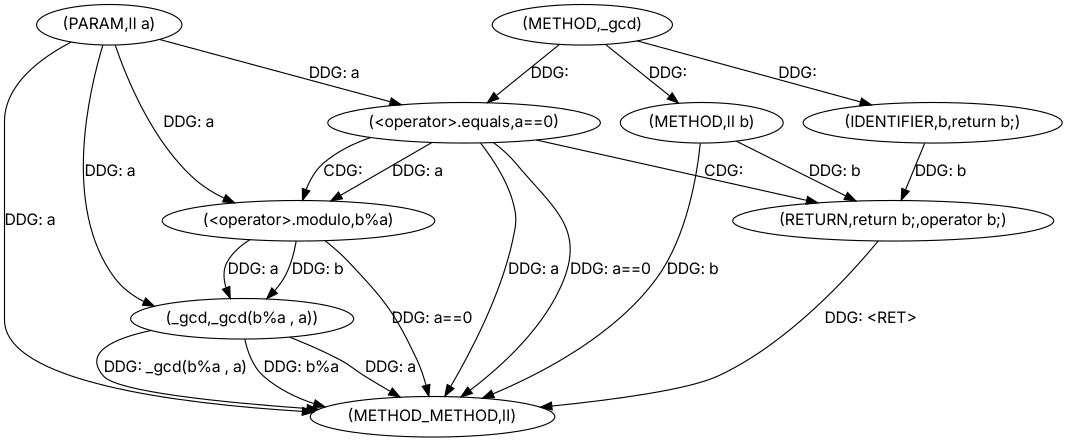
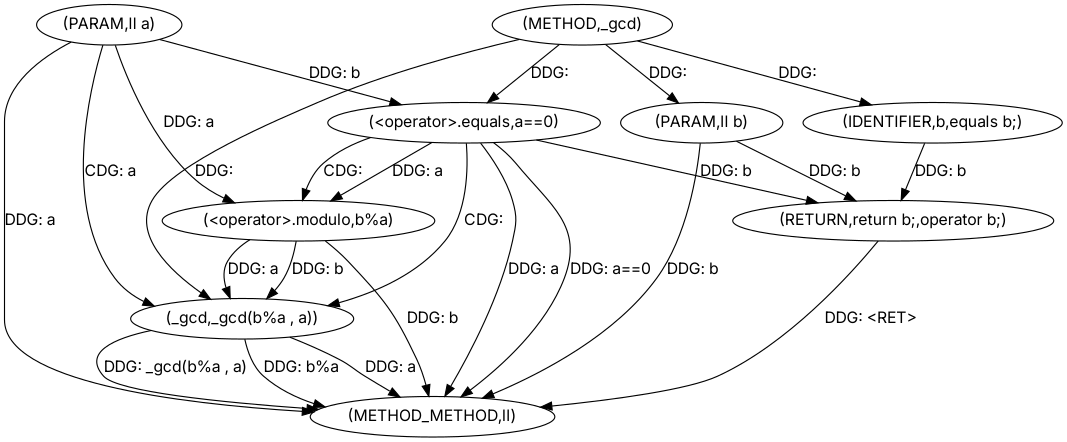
(335, 74) -> (335, 74)
none -> (273, 122)
(702, 123) -> (702, 123)
(933, 123) -> (933, 123)
(110, 172) -> (110, 172)
(726, 172) -> (726, 172)
none -> (438, 249)
(433, 319) -> (433, 319)
